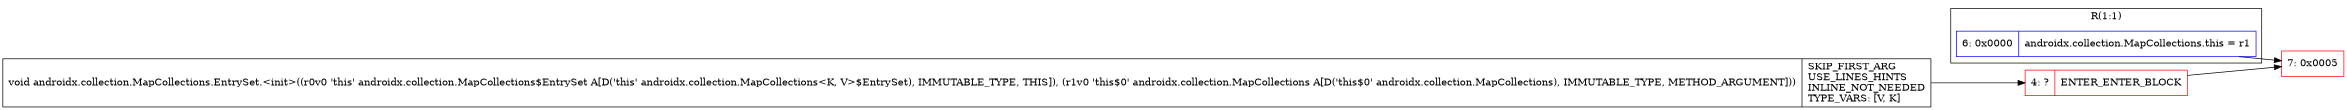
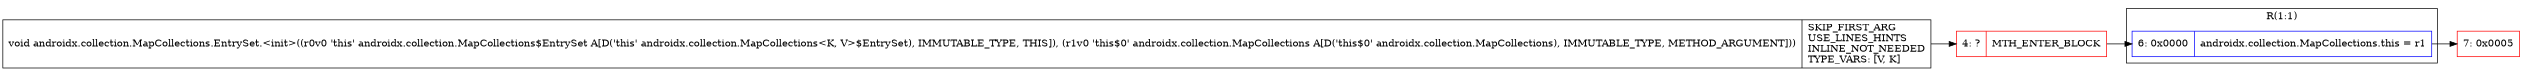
(2231, 71) -> (2116, 44)
(2121, 83) -> (2046, 44)
